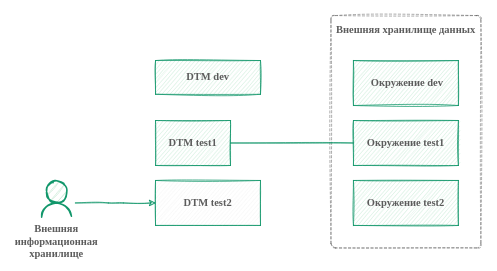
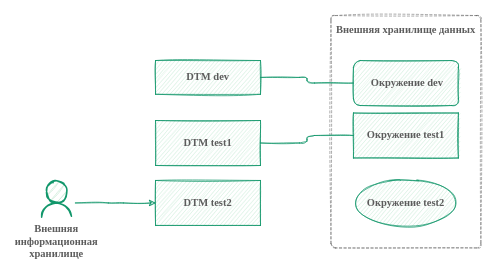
none -> (307, 79)
(406, 83) -> (406, 83)
(193, 143) -> (208, 143)
(406, 143) -> (406, 135)
(208, 203) -> (208, 203)
(406, 203) -> (406, 203)
